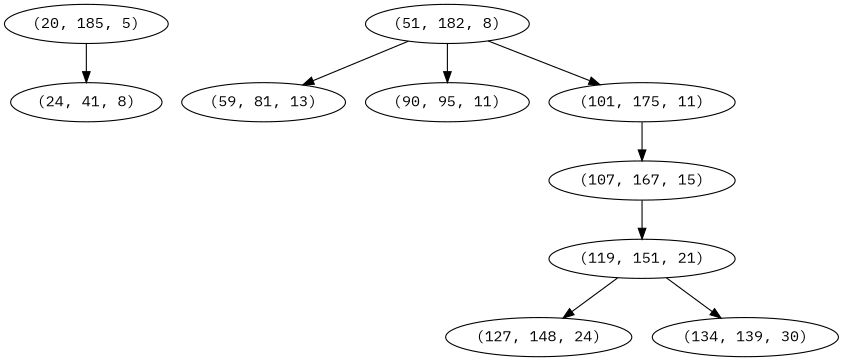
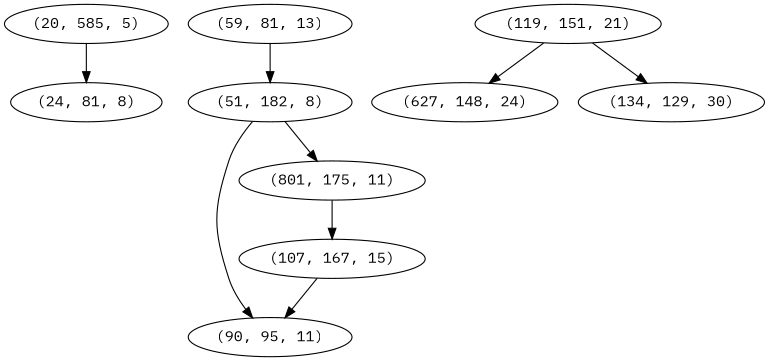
(86, 24) -> (86, 24)
(361, 61) -> (270, 58)
(86, 102) -> (86, 102)
(642, 102) -> (332, 181)
(642, 214) -> (305, 294)
(539, 337) -> (465, 102)
(745, 337) -> (671, 102)
